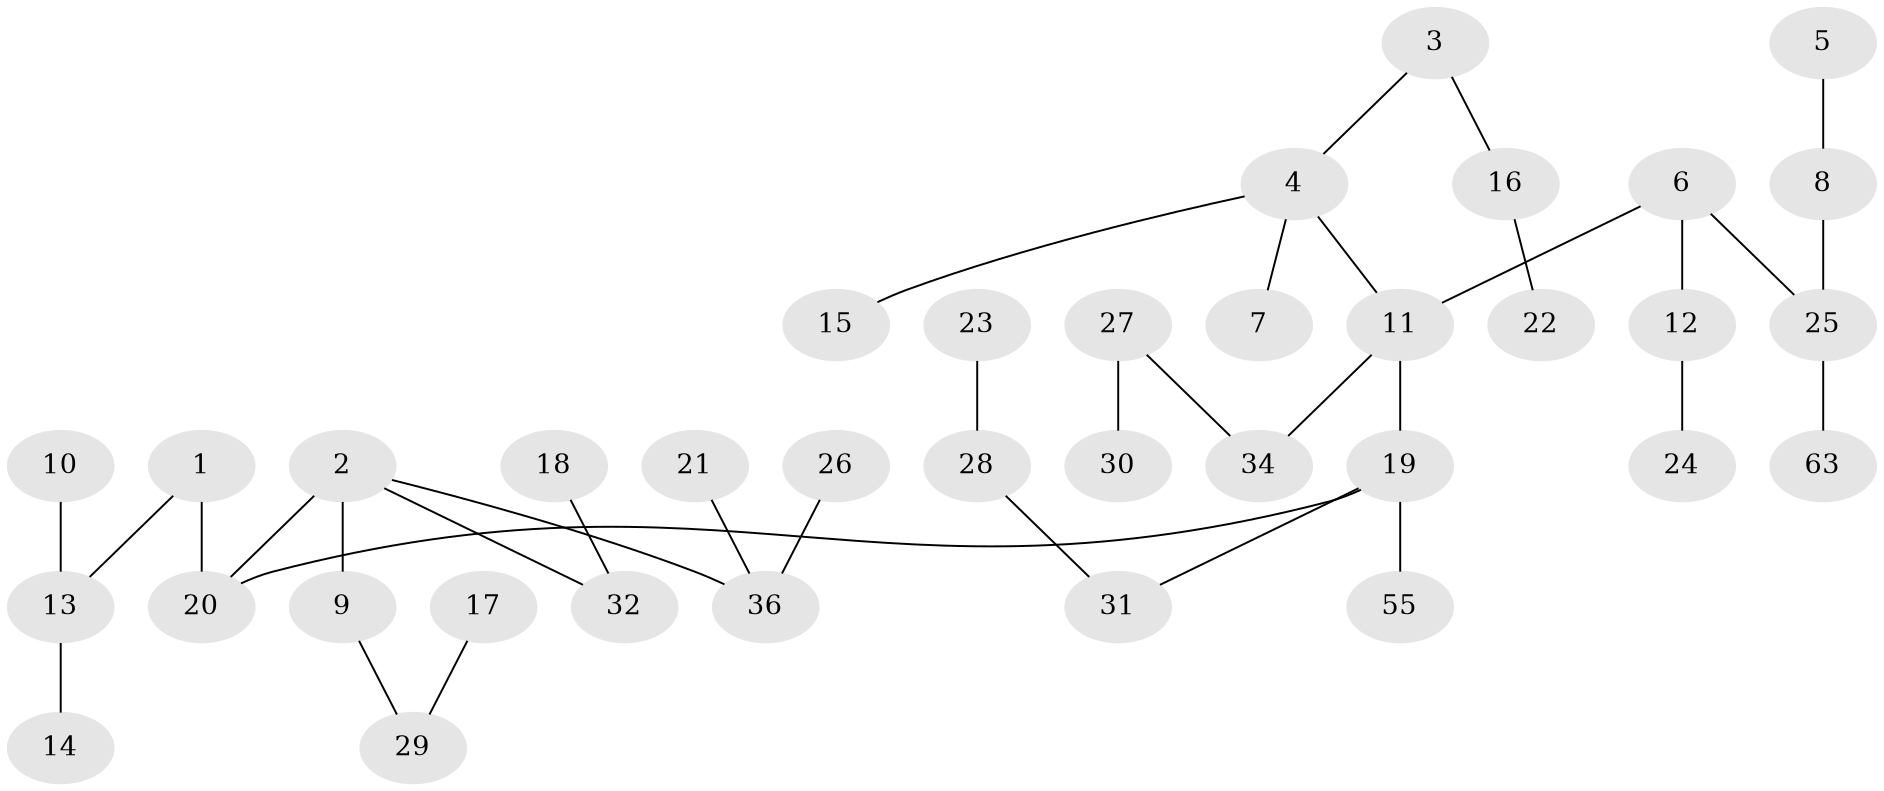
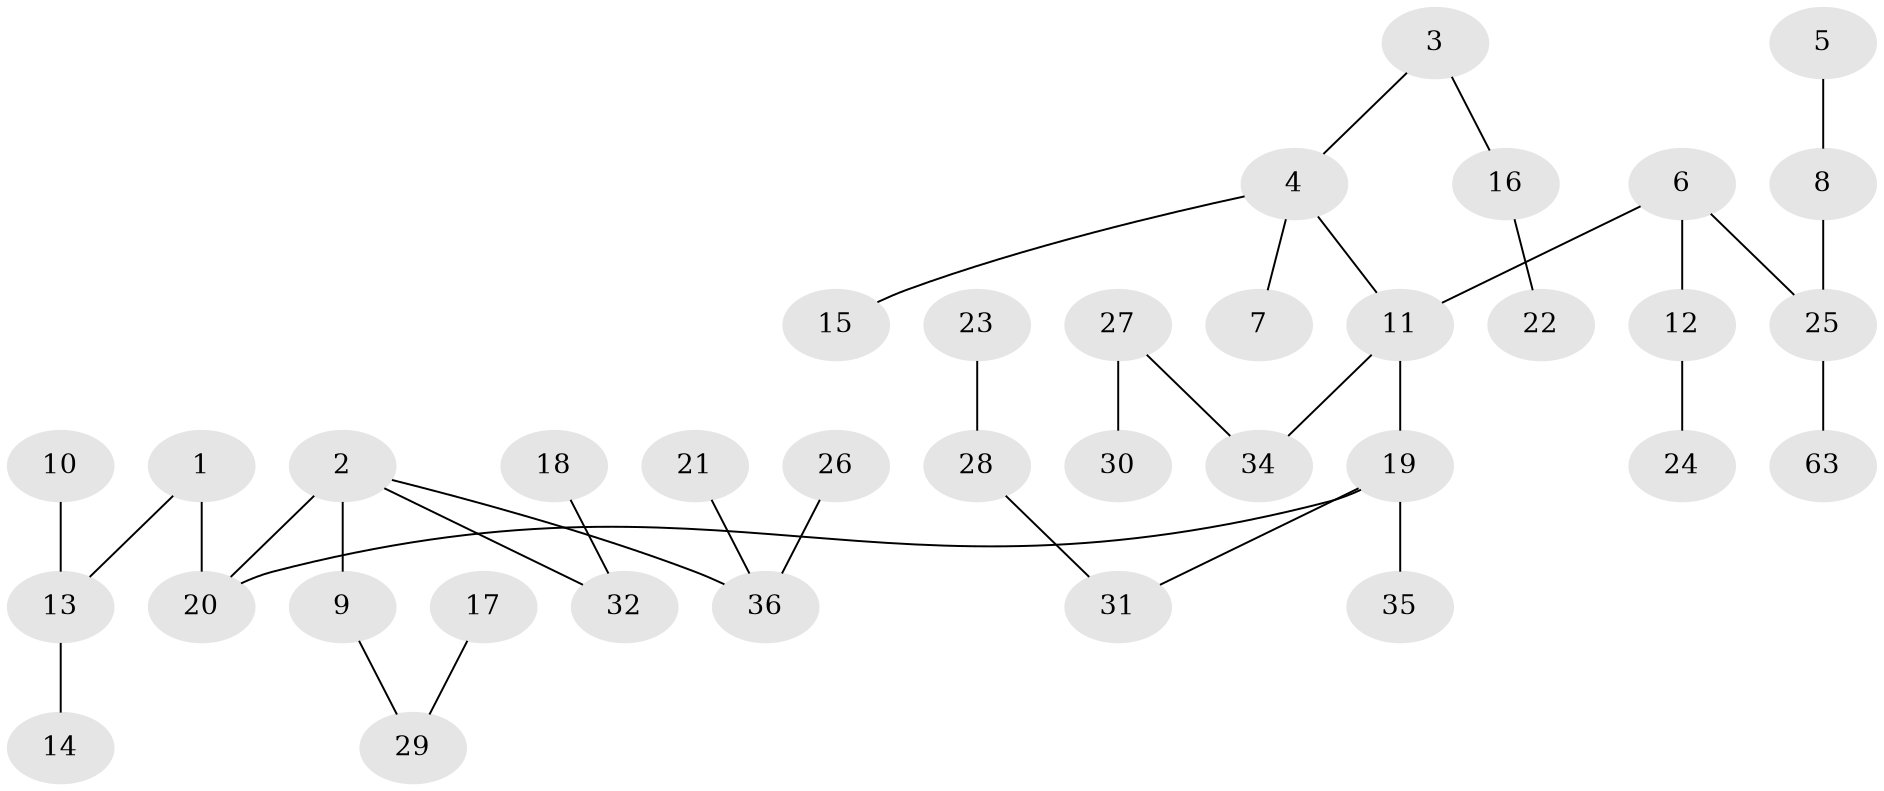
(1400, 607) -> (1400, 607)
